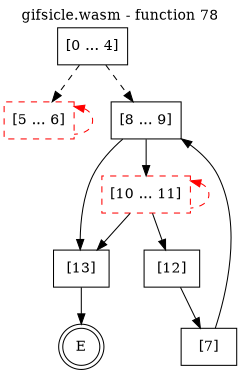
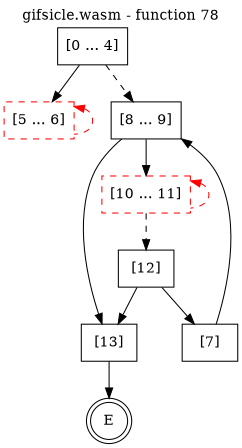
(69, 79) -> (69, 79)
(157, 227) -> (146, 227)
(117, 228) -> (130, 301)
